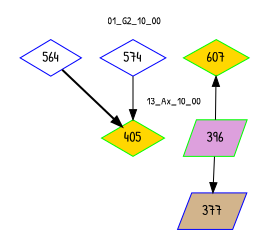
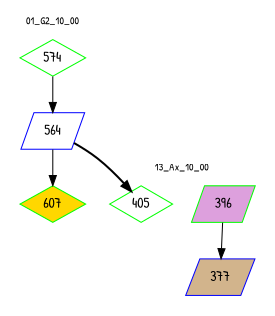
(51, 58) -> (53, 131)
(133, 58) -> (53, 58)
(133, 99) -> (53, 89)
(216, 103) -> (53, 163)
(133, 138) -> (141, 204)
